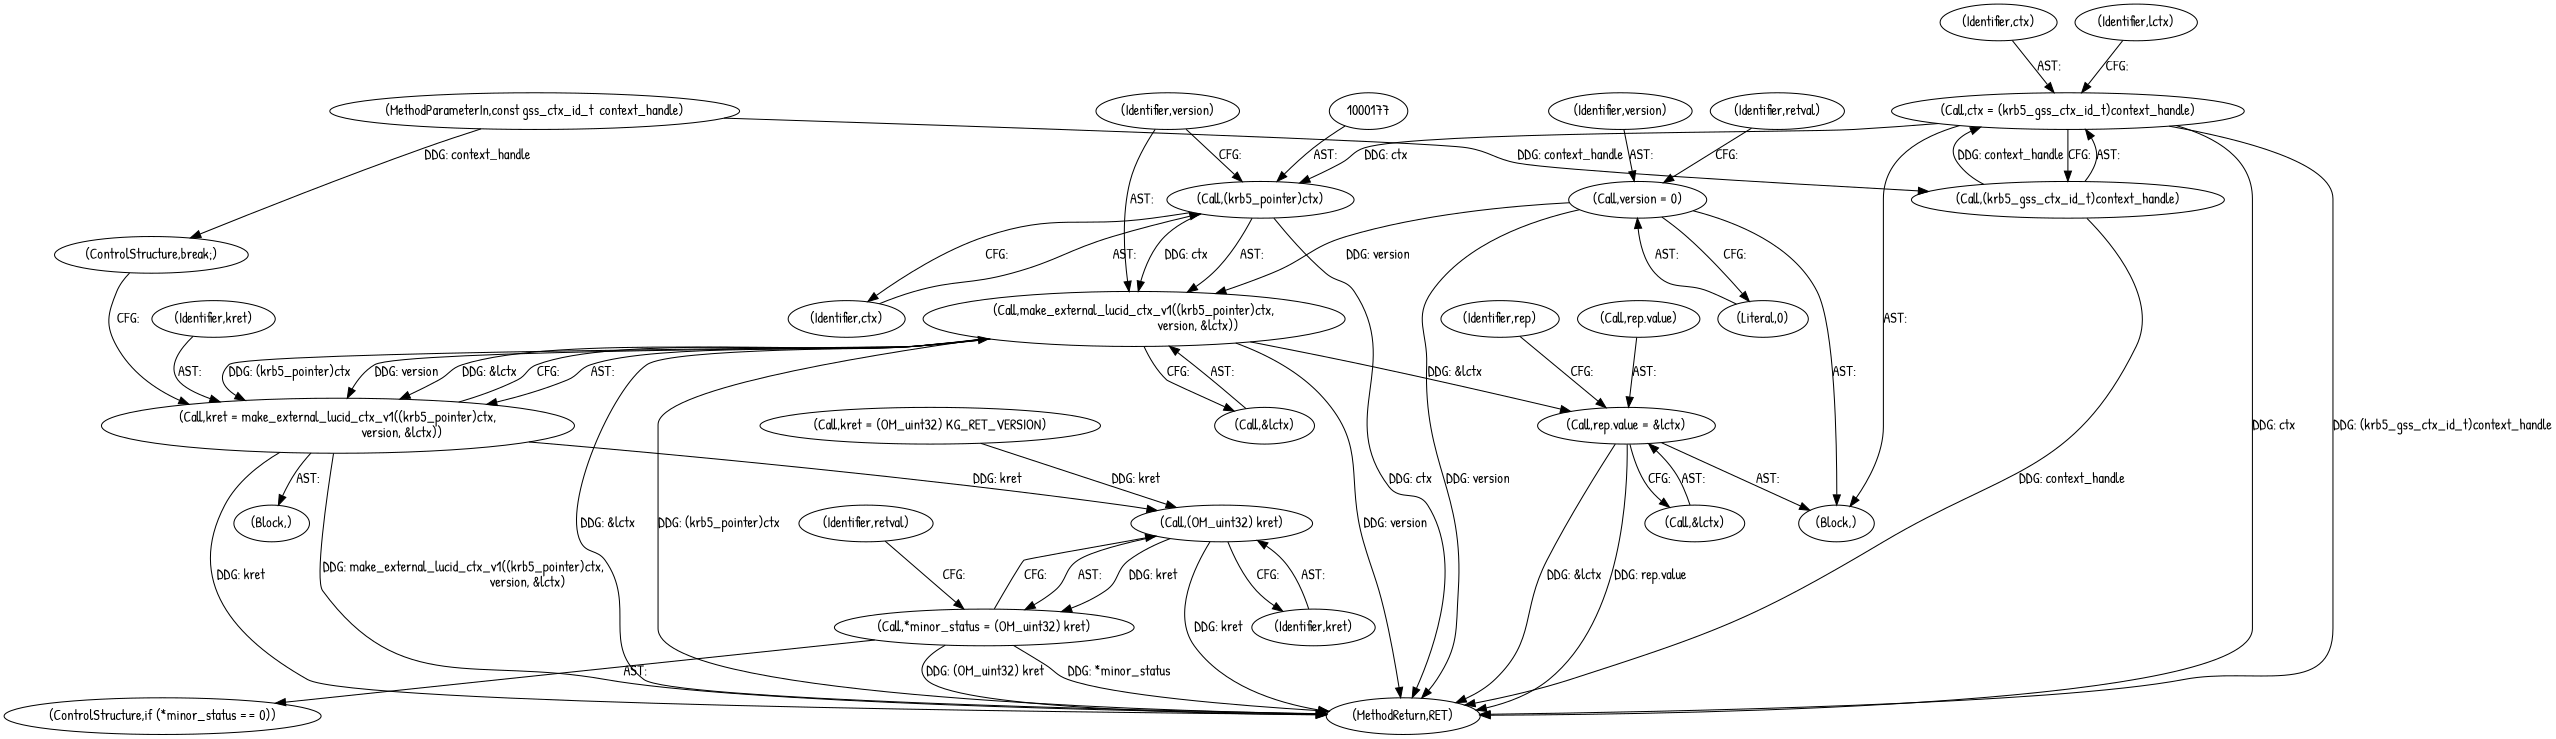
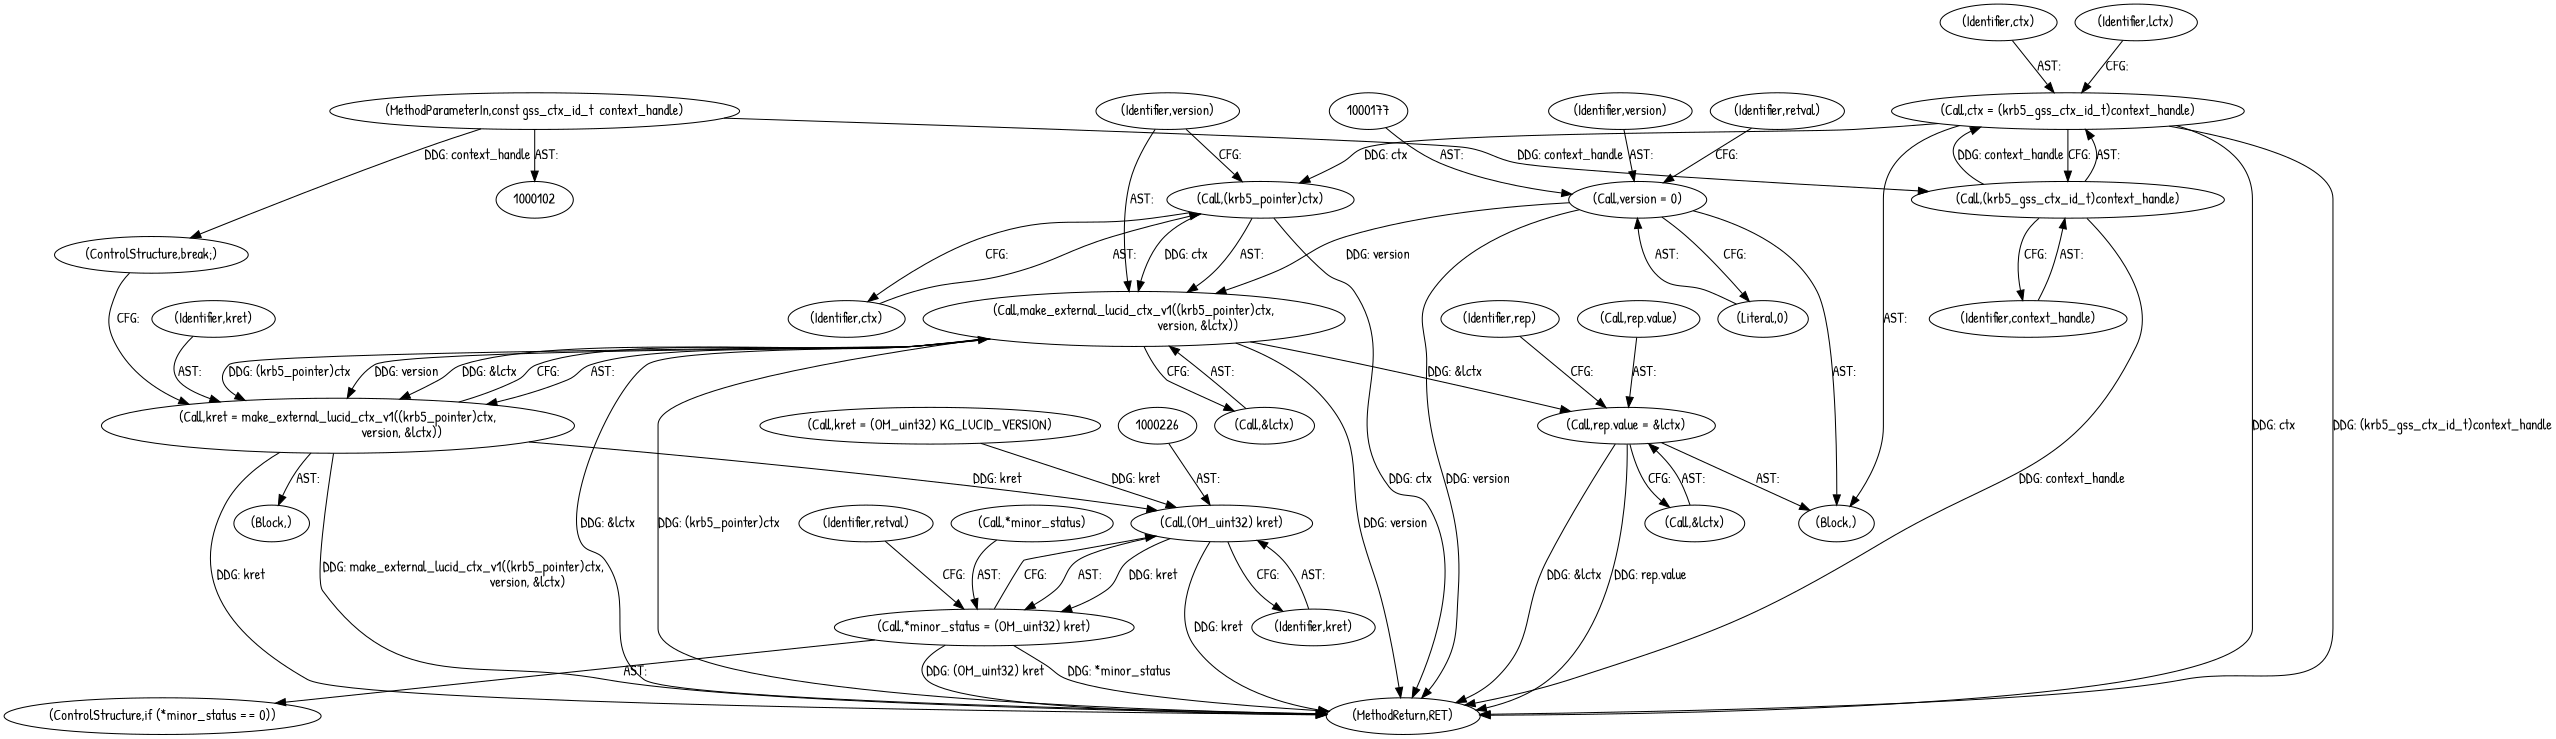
(1313, 148) -> (1468, 173)
none -> (535, 200)
none -> (2028, 319)
(930, 426) -> (930, 426)
none -> (1158, 426)
none -> (1032, 523)
